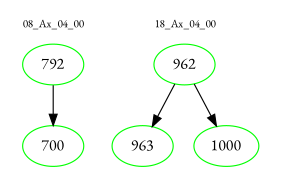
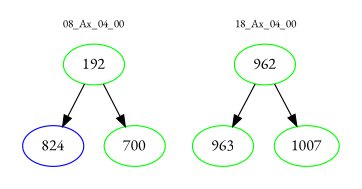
(53, 65) -> (94, 65)
none -> (53, 146)
(226, 146) -> (307, 146)
